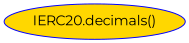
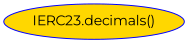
(95, 22) -> (94, 22)
